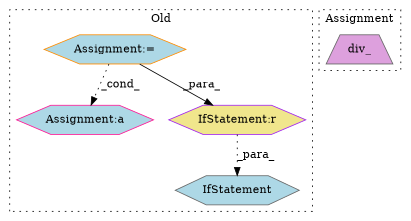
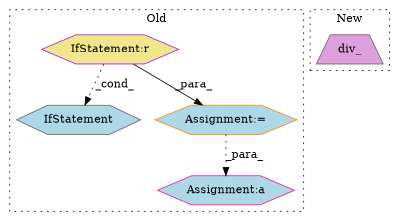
(360, 19) -> (350, 19)
(173, 83) -> (164, 83)
(121, 85) -> (245, 155)
(256, 155) -> (115, 85)
